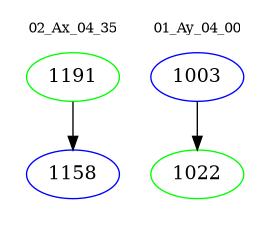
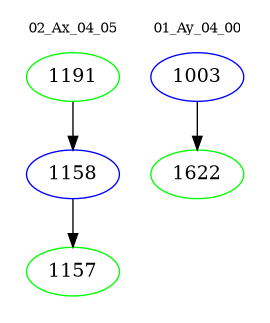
(73, 29) -> (73, 29)
(197, 174) -> (197, 174)
none -> (73, 272)
